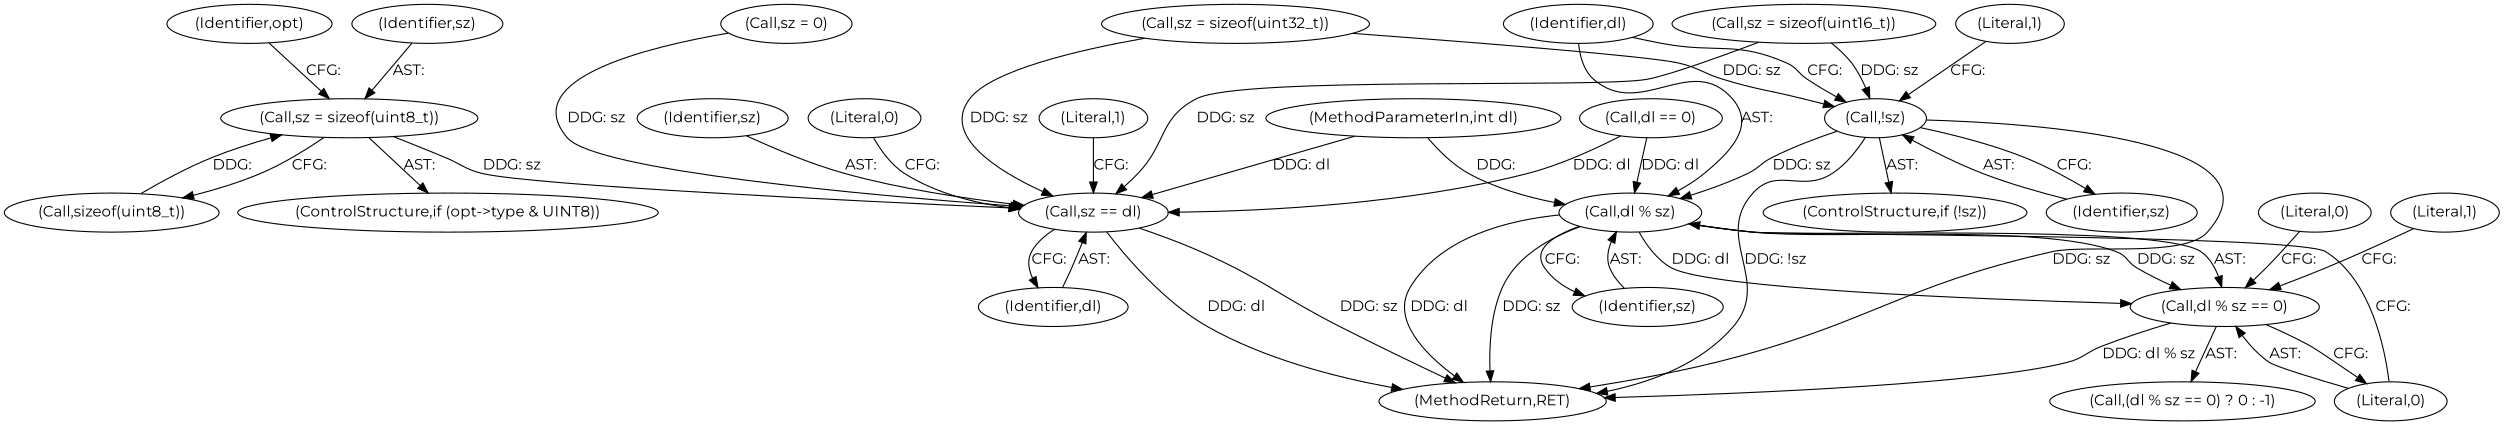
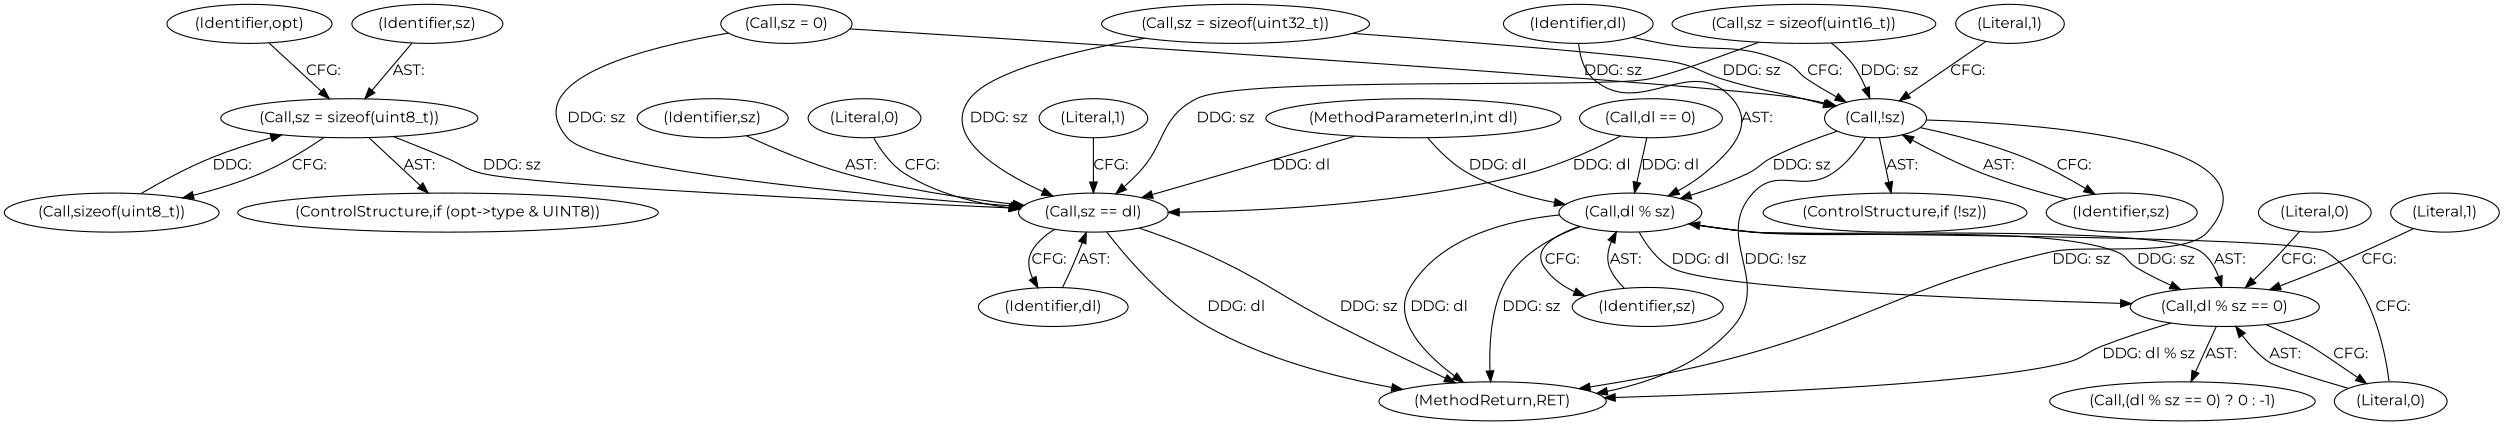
none -> (1338, 61)
(1498, 165) -> (1498, 165)
